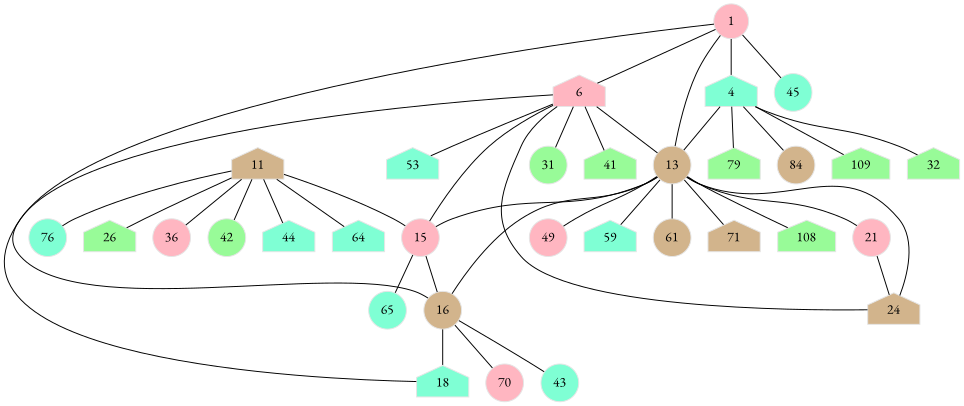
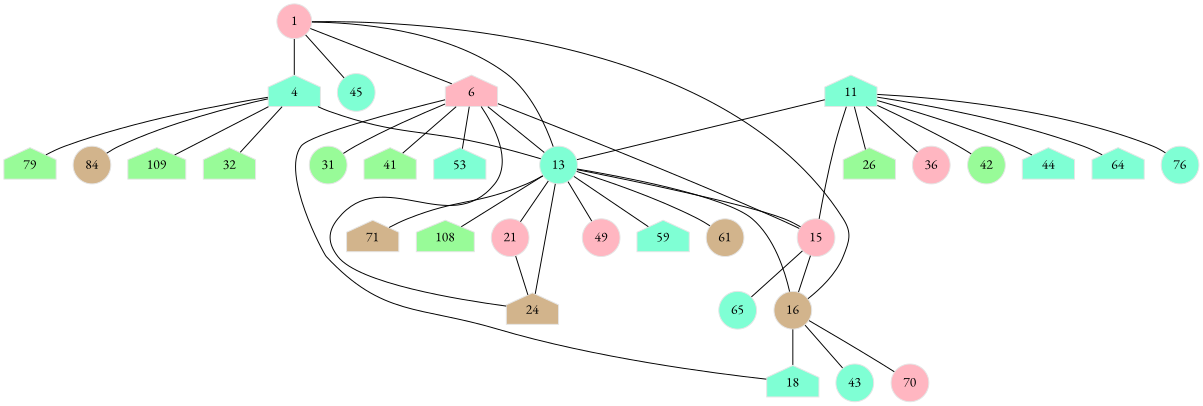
none -> (701, 130)
(258, 165) -> (851, 92)
(672, 165) -> (559, 165)
